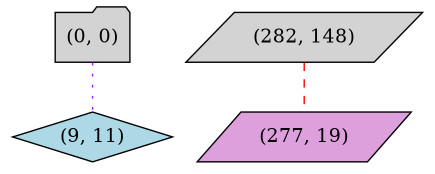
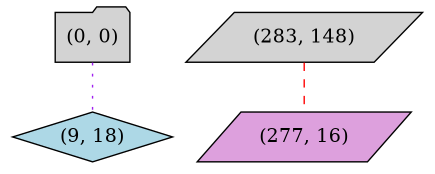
(304, 37) -> (304, 37)
(93, 137) -> (93, 137)
(304, 137) -> (304, 137)
